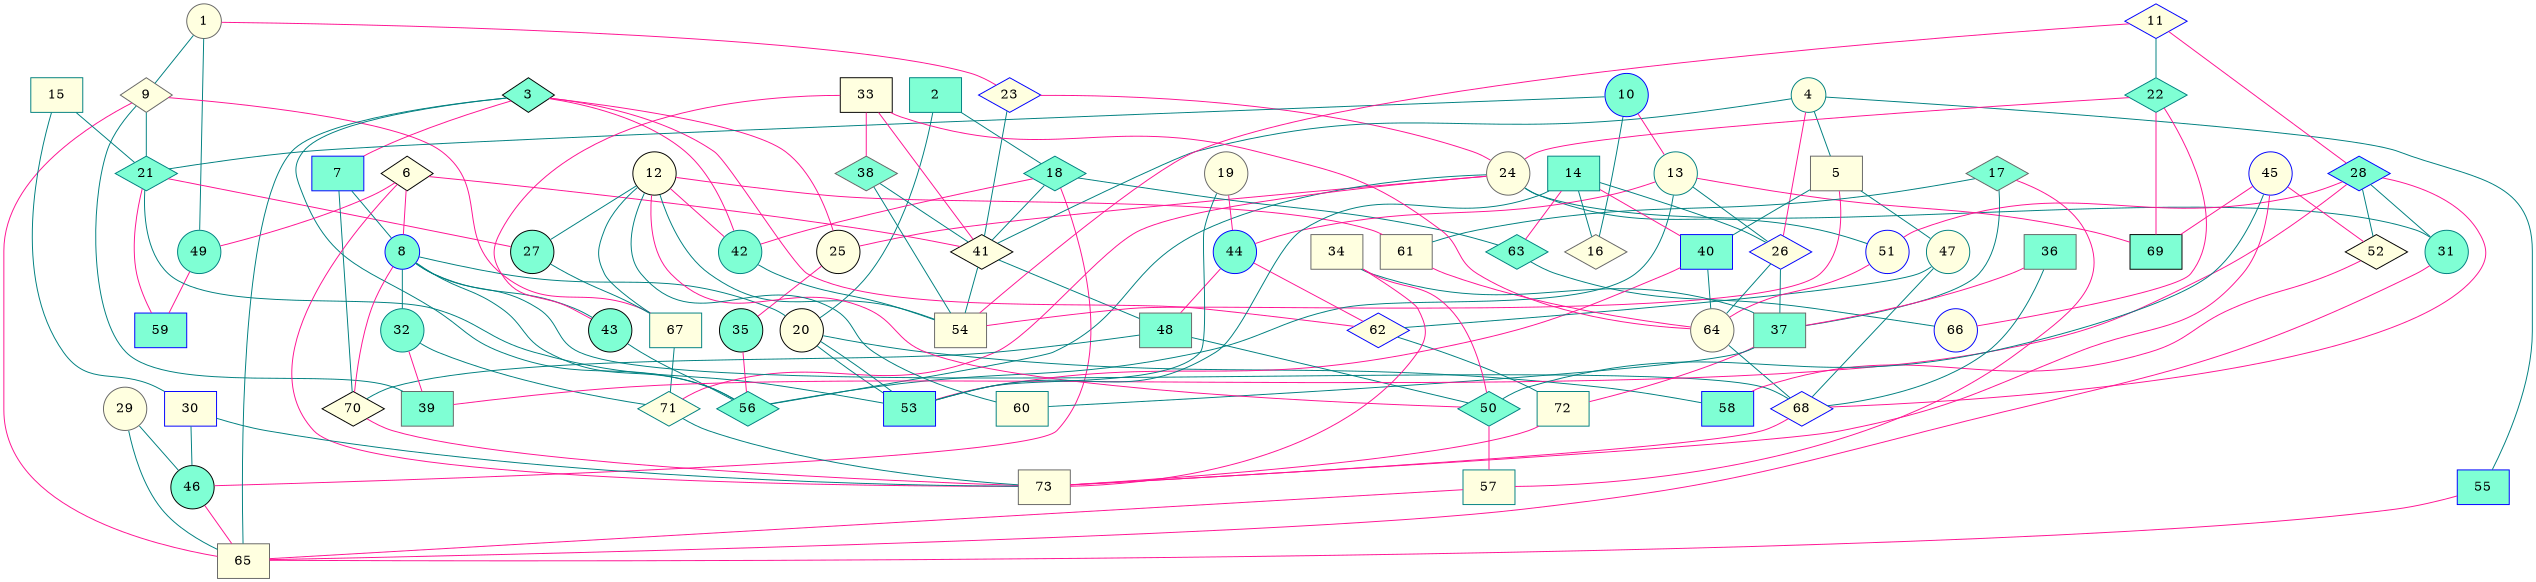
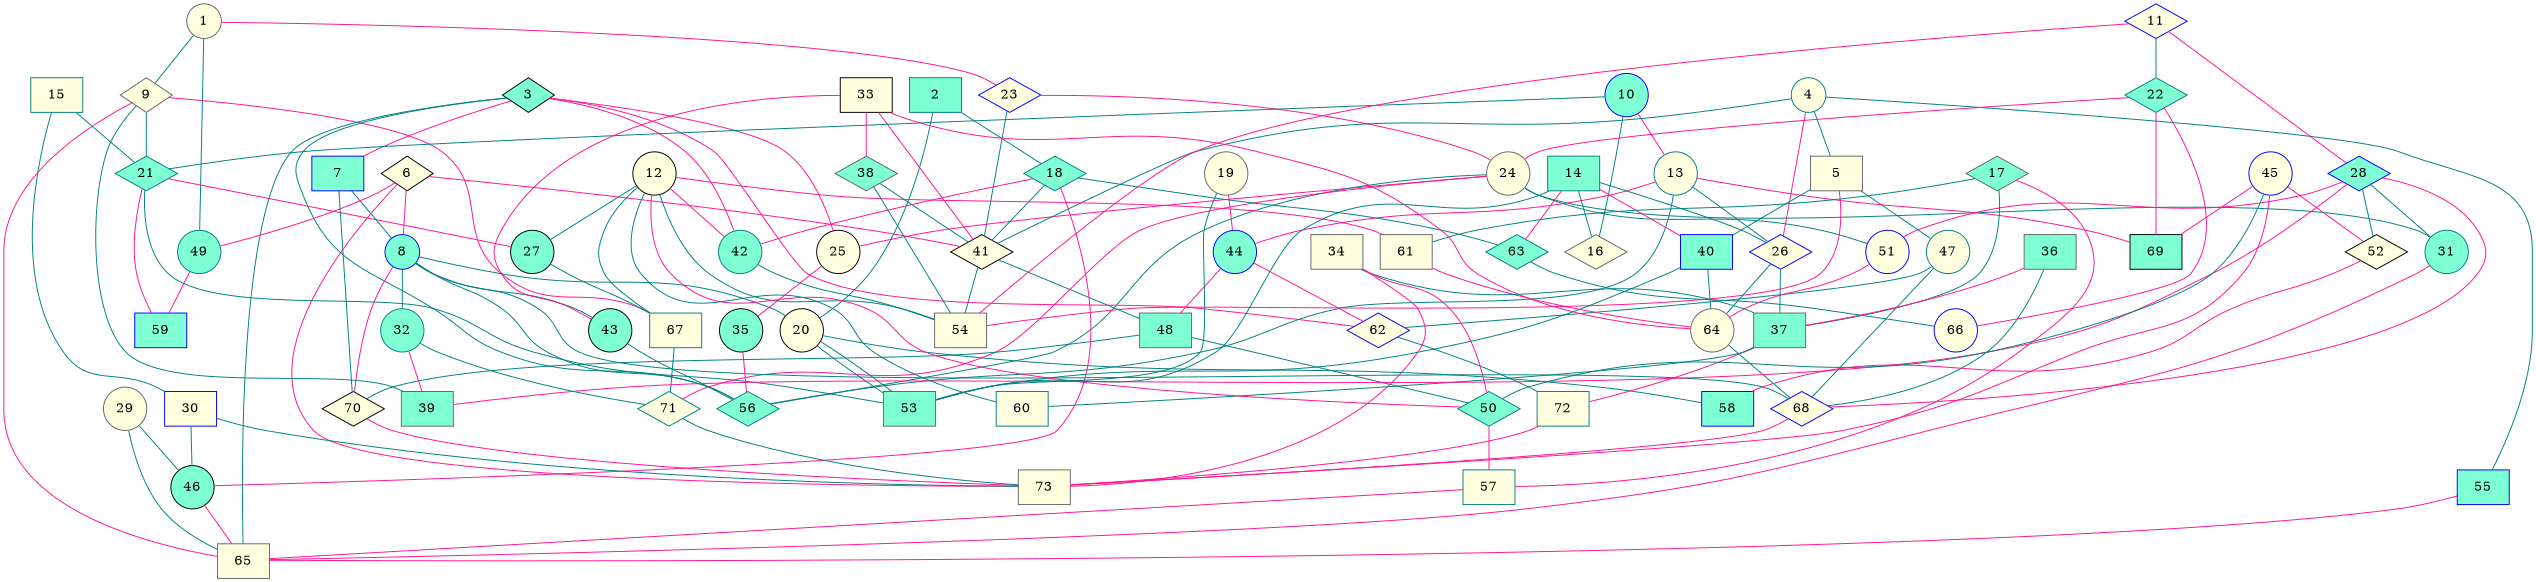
(1352, 363) -> (1352, 363)
(910, 409) -> (910, 409)
